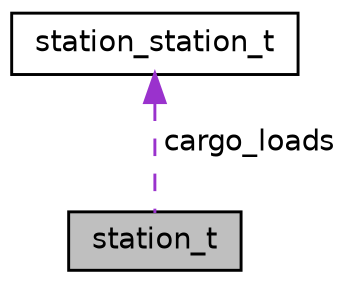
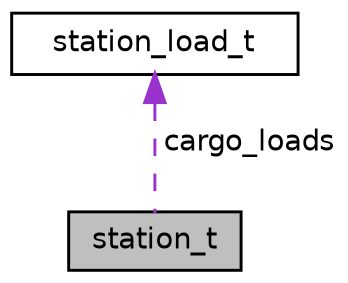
(155, 44) -> (155, 44)
